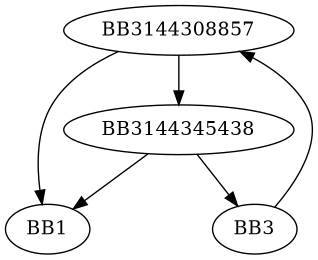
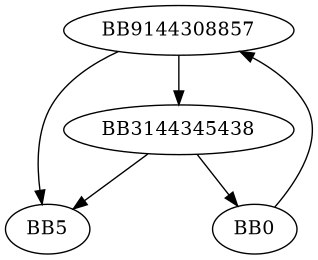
(179, 30) -> (179, 30)
(48, 229) -> (48, 229)
(255, 229) -> (255, 229)
